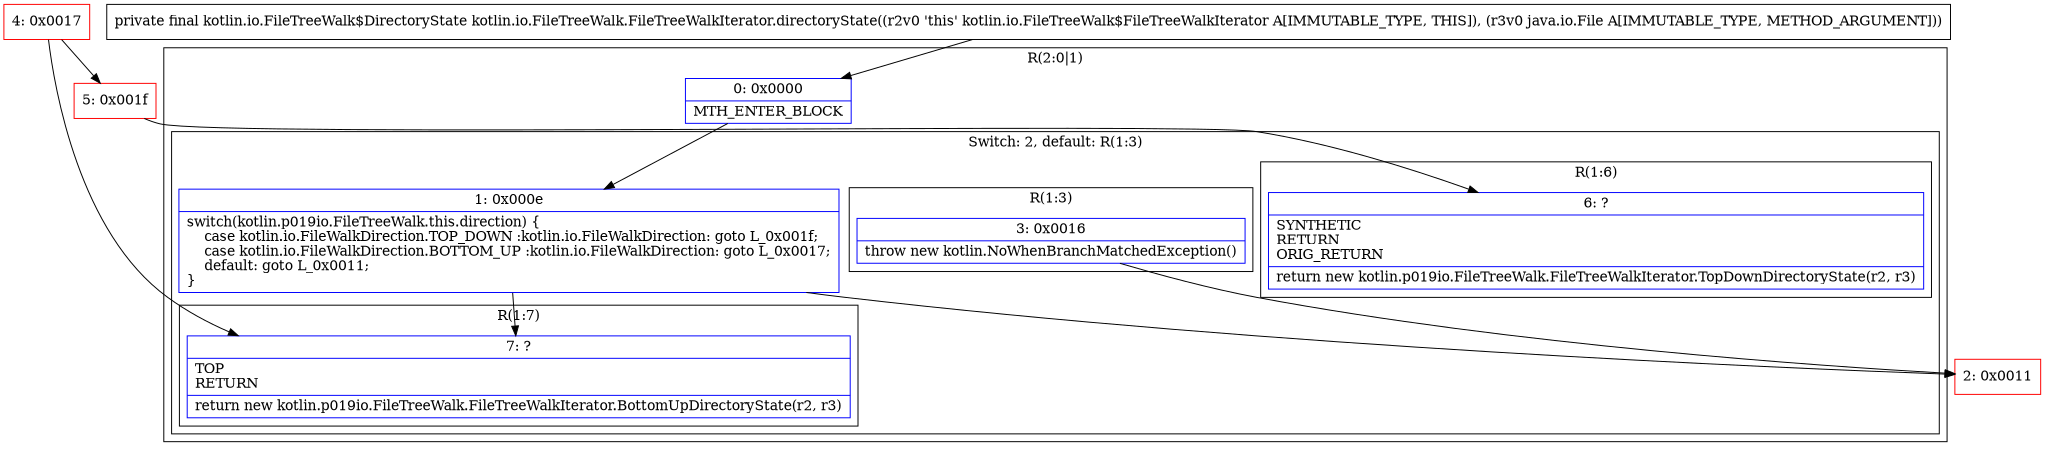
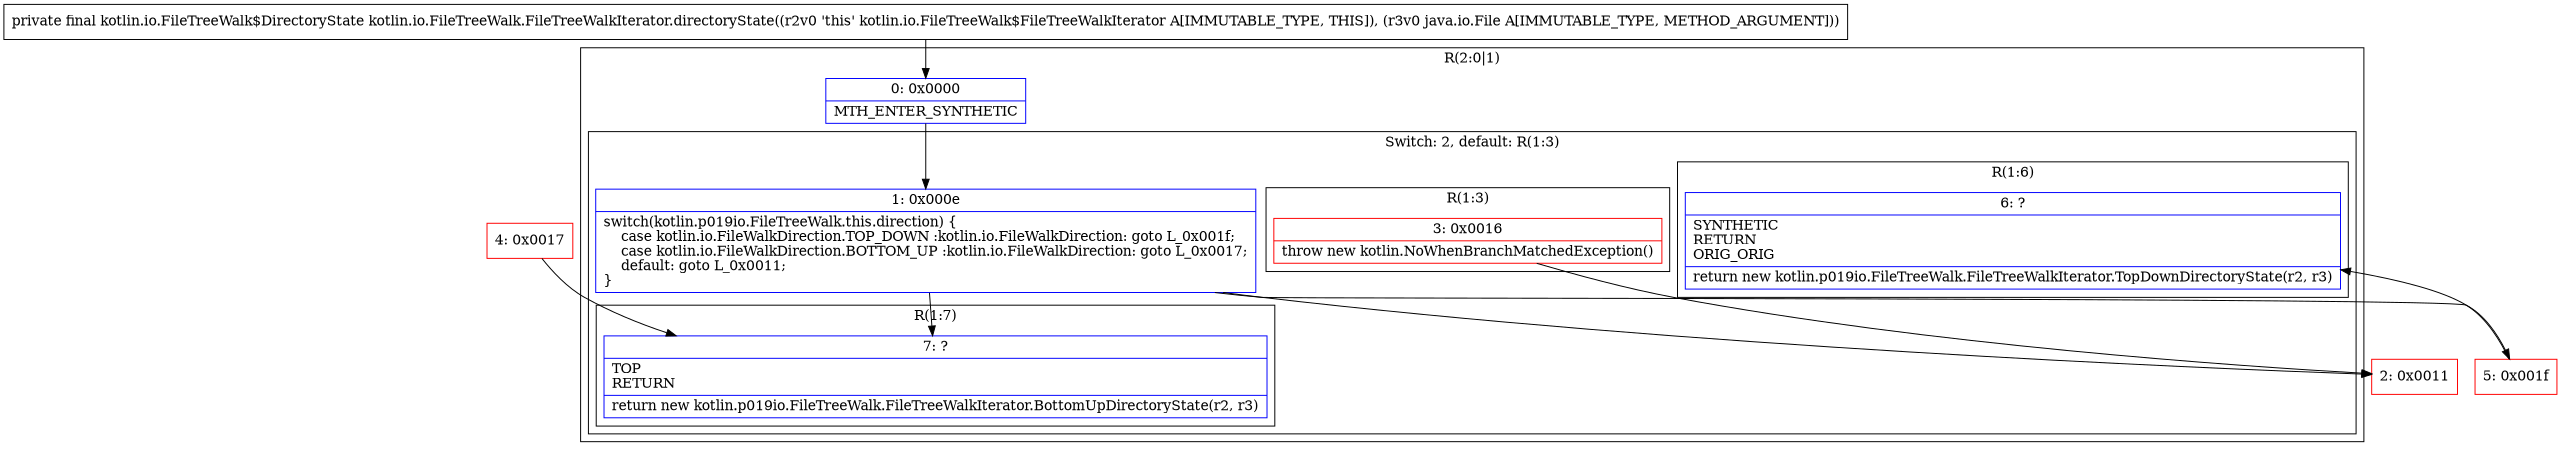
(78, 58) -> (1641, 298)
(768, 112) -> (926, 112)
(1051, 241) -> (1468, 241)
(1330, 255) -> (1734, 255)
